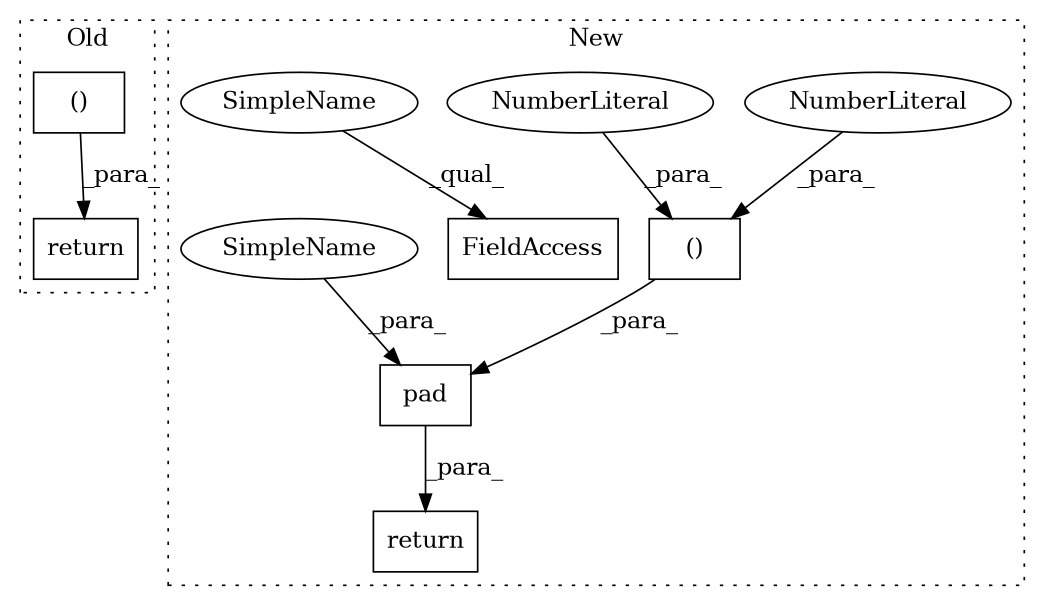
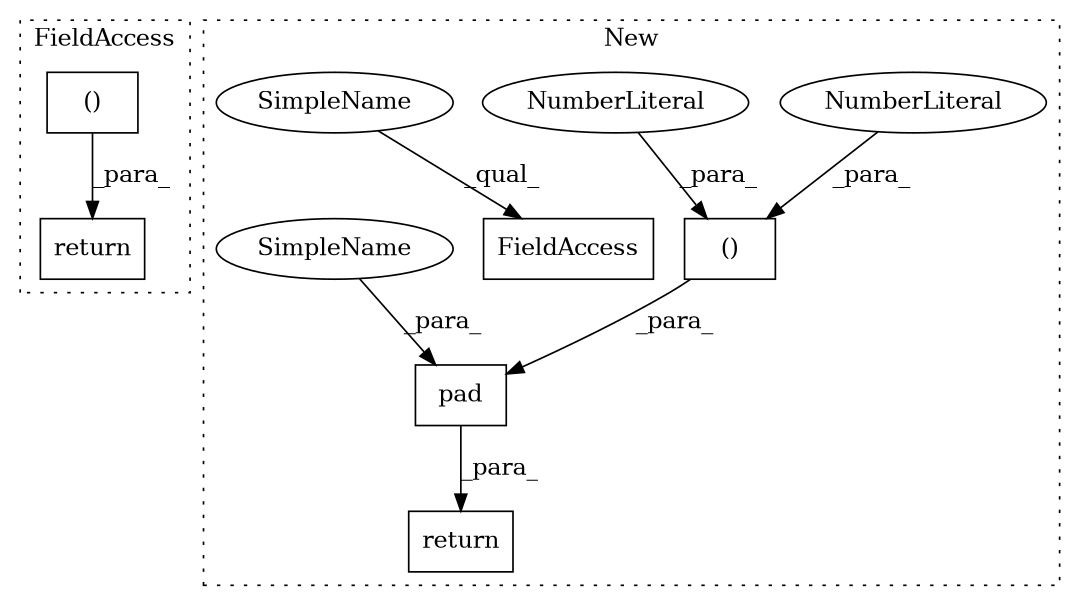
(87, 40) -> (105, 40)
